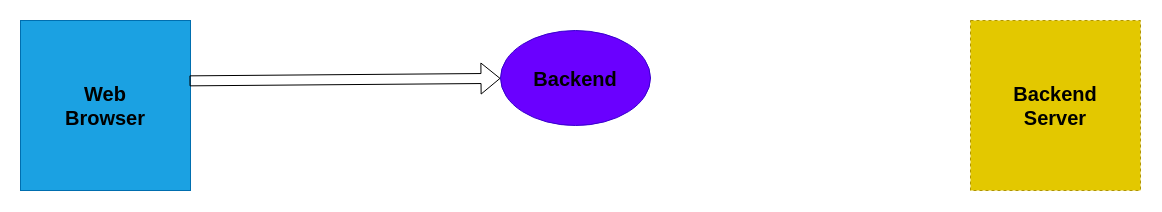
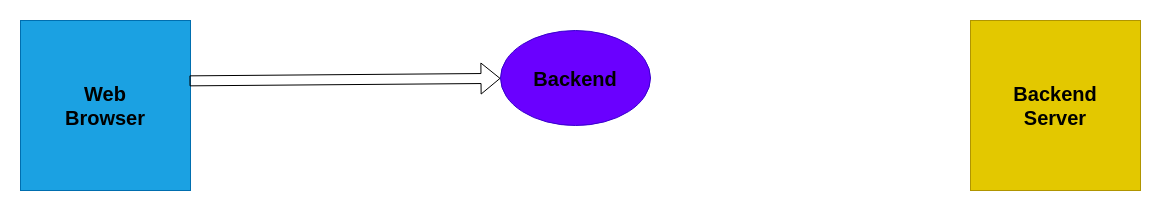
(1056, 106) -> (1056, 106)
